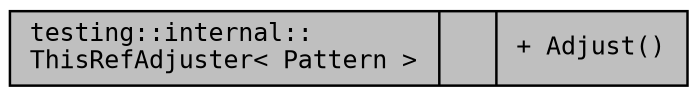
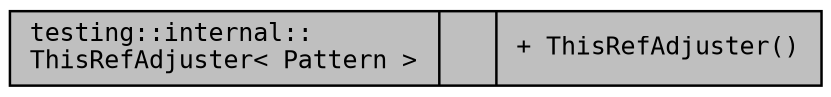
(592, 47) -> (659, 47)
